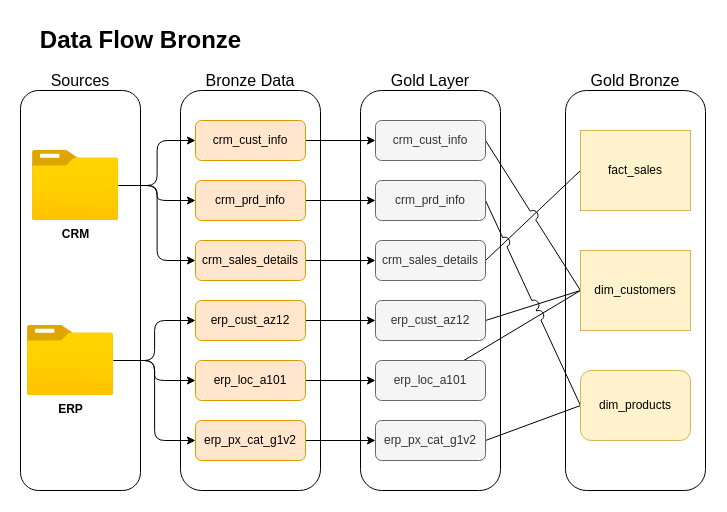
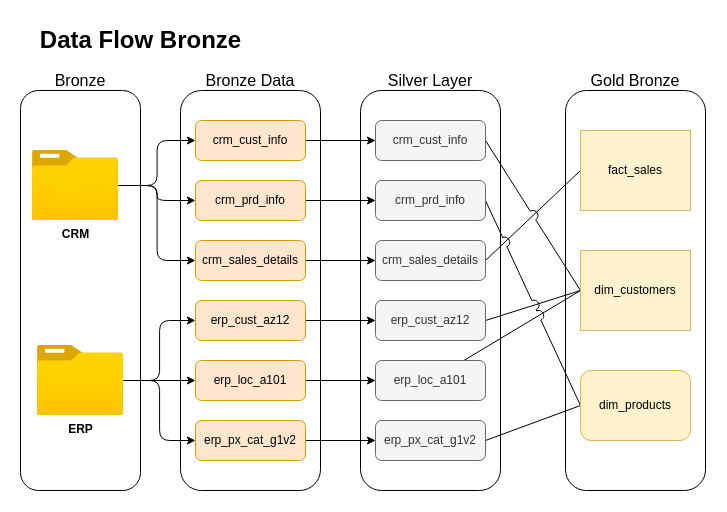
(81, 81) -> (81, 81)
(431, 81) -> (431, 81)
(70, 361) -> (80, 381)
